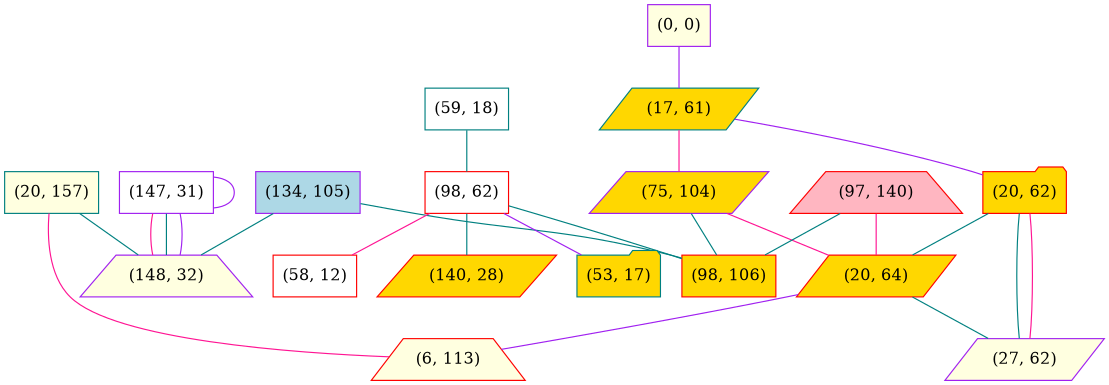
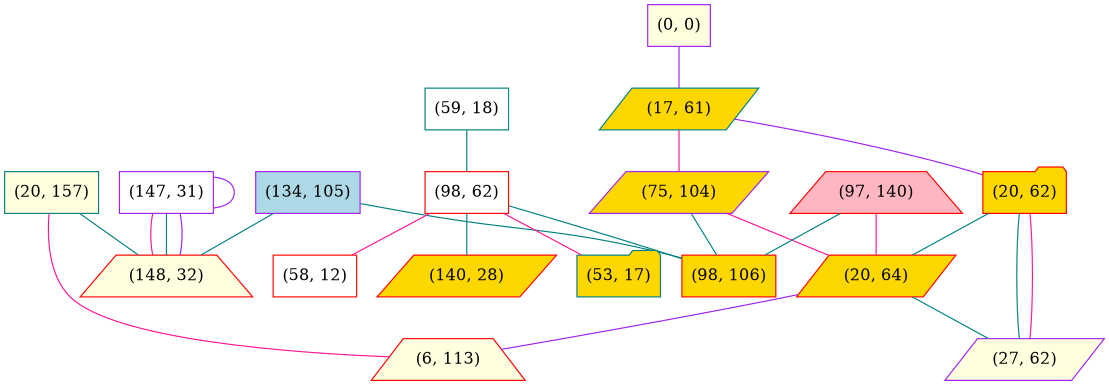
(554, 240) -> (554, 240)
(166, 276) -> (166, 276)
